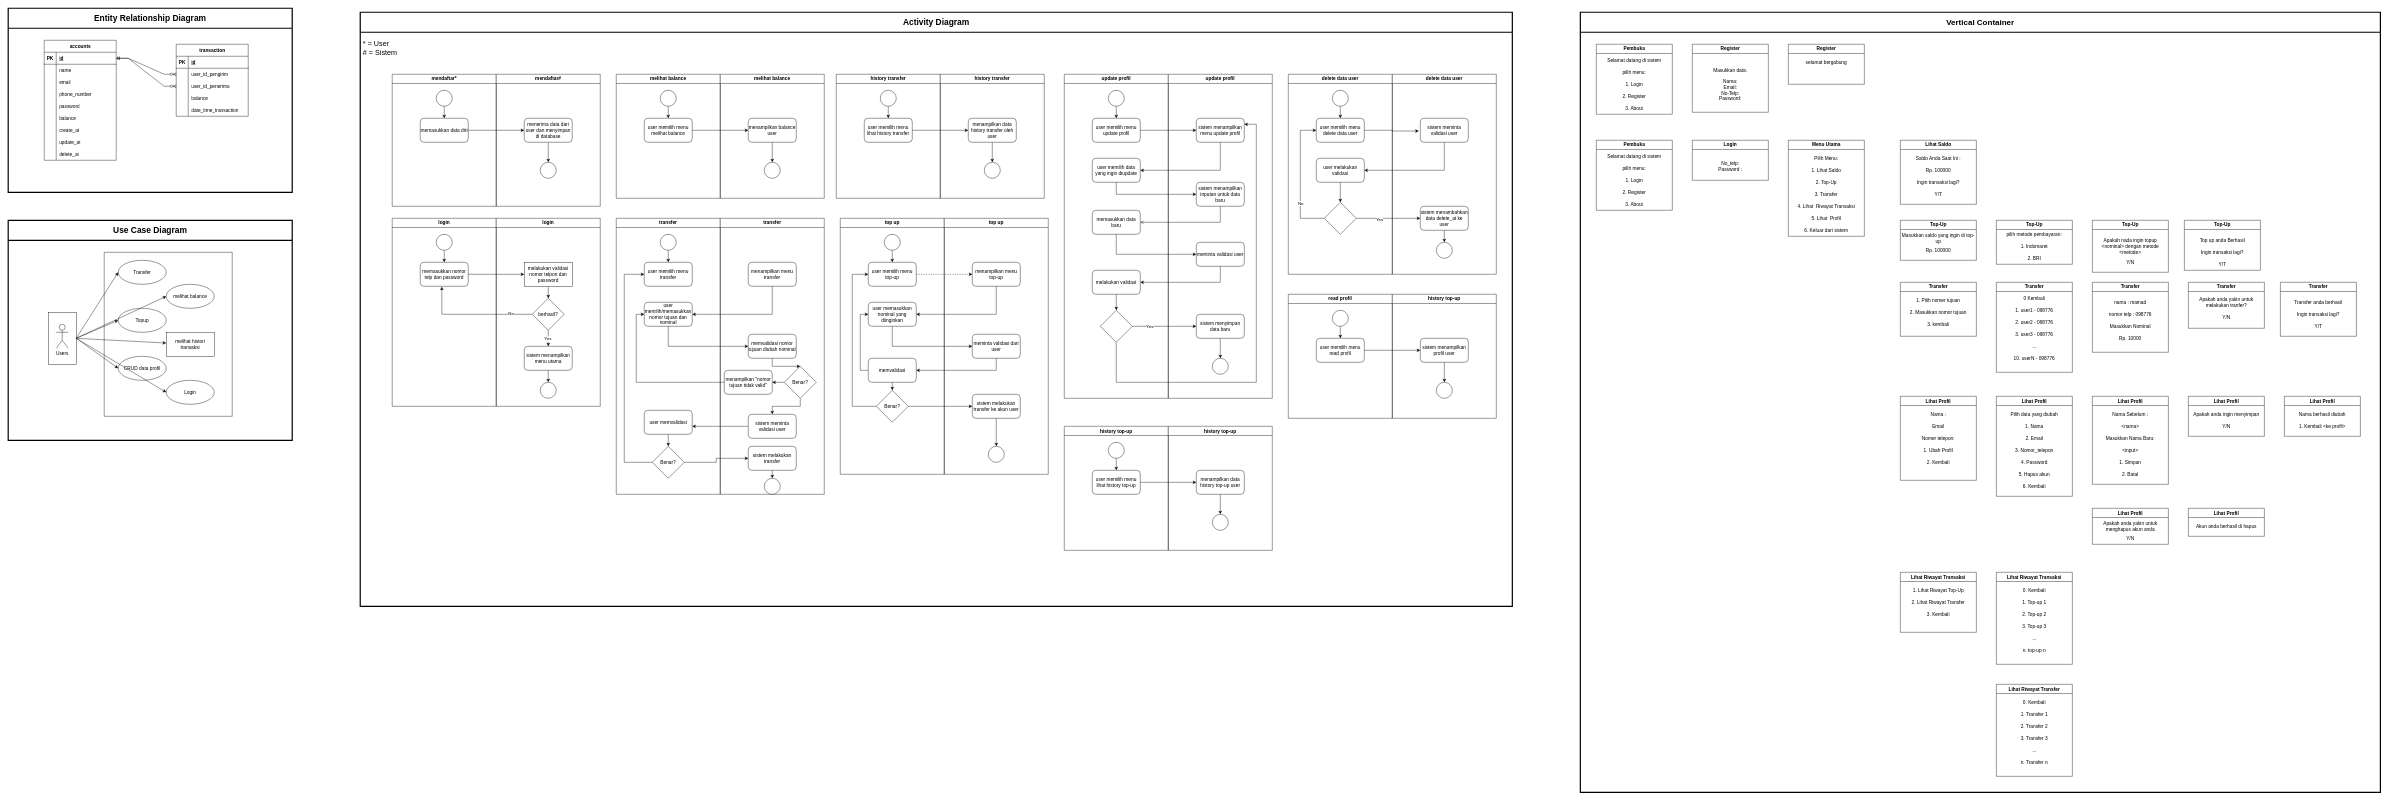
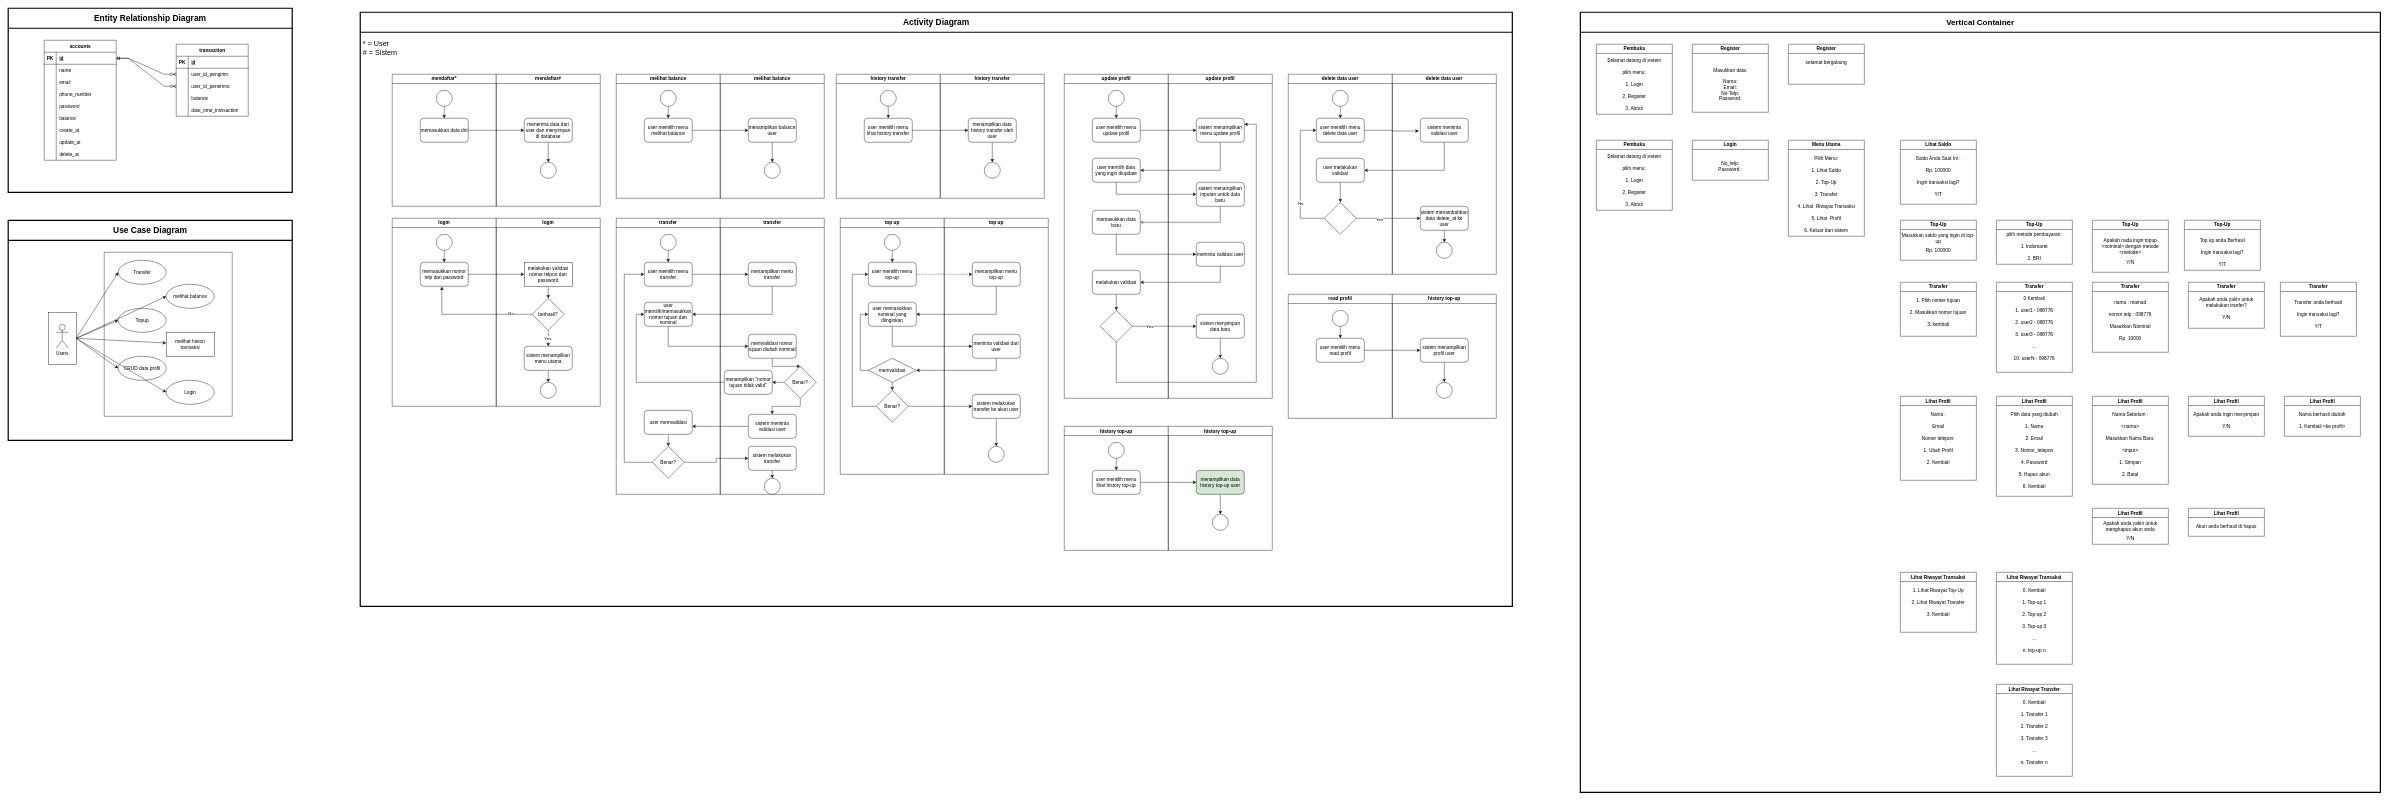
none -> (744, 274)
(892, 370) -> (892, 370)
(1220, 482) -> (1220, 482)
